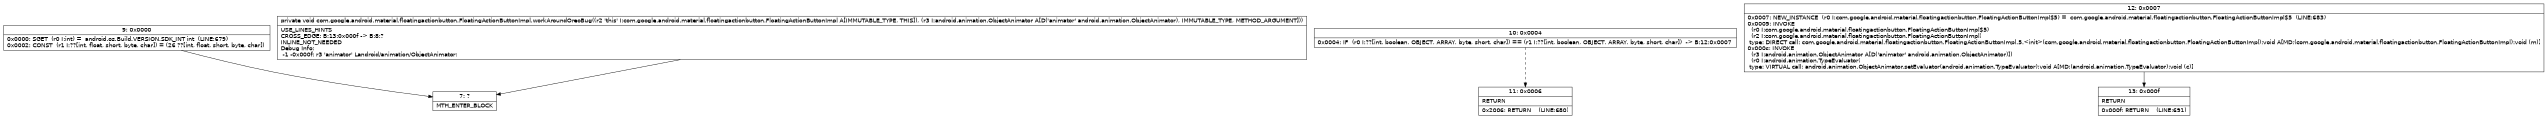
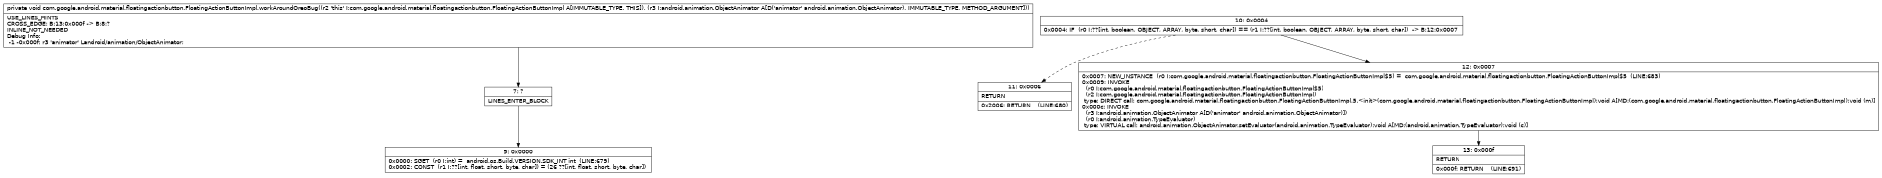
none -> (1323, 48)
(304, 78) -> (518, 125)
(465, 106) -> (518, 101)
